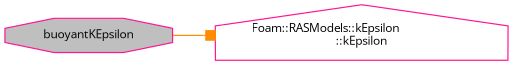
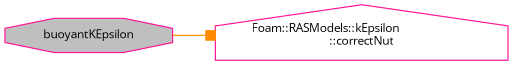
(362, 35) -> (362, 35)
